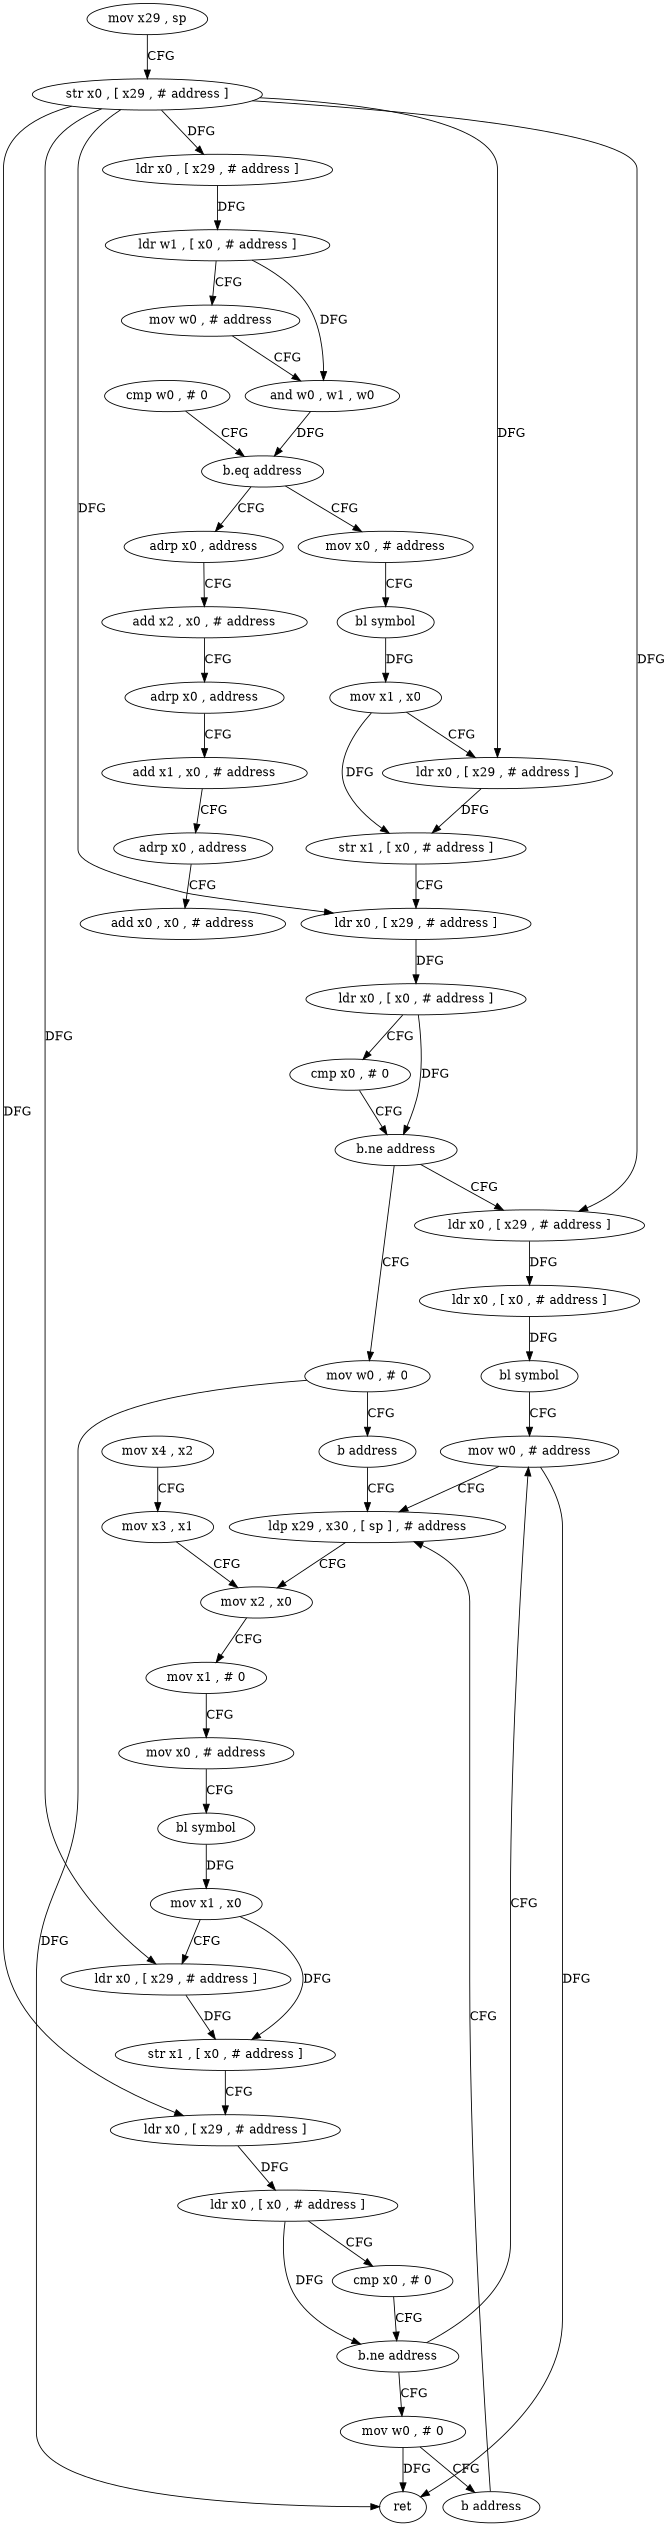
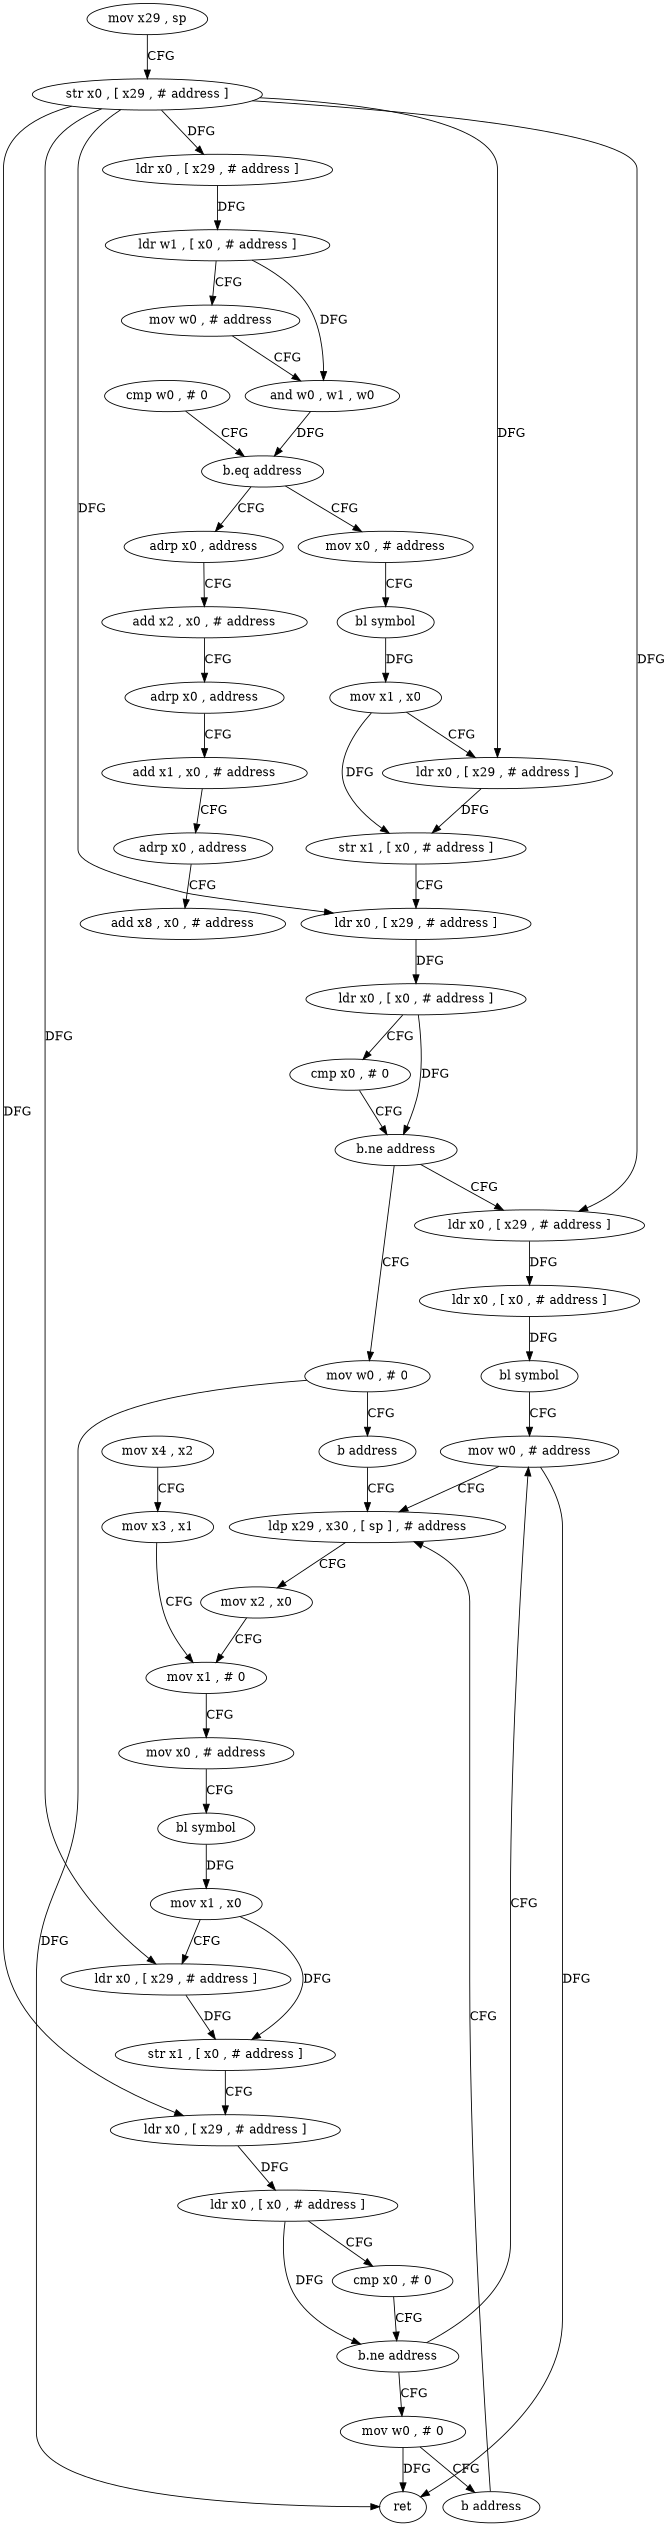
(183, 924) -> (183, 924)
(204, 1562) -> (161, 1602)
